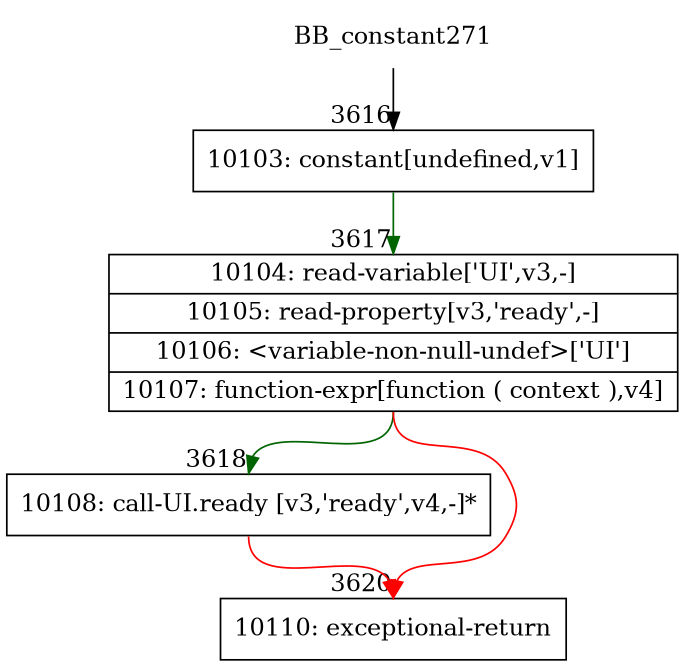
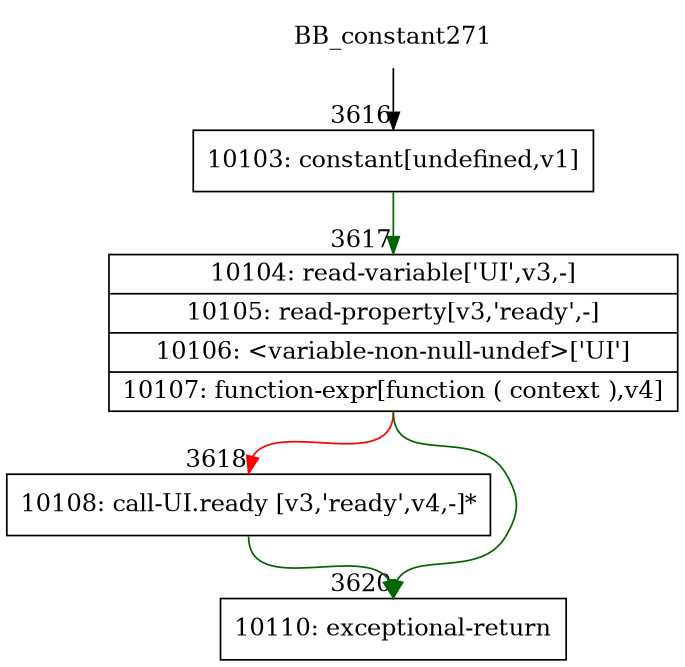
(330, 443) -> (330, 443)
(515, 496) -> (515, 496)
(312, 568) -> (312, 568)
